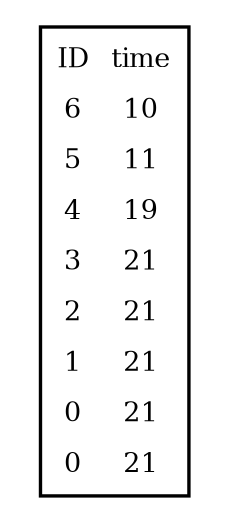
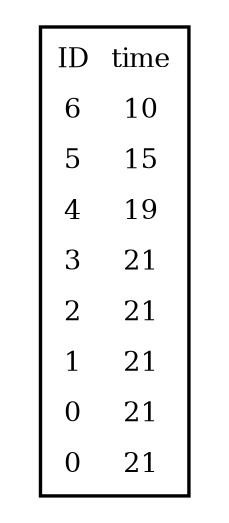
(142, 160) -> (142, 160)
